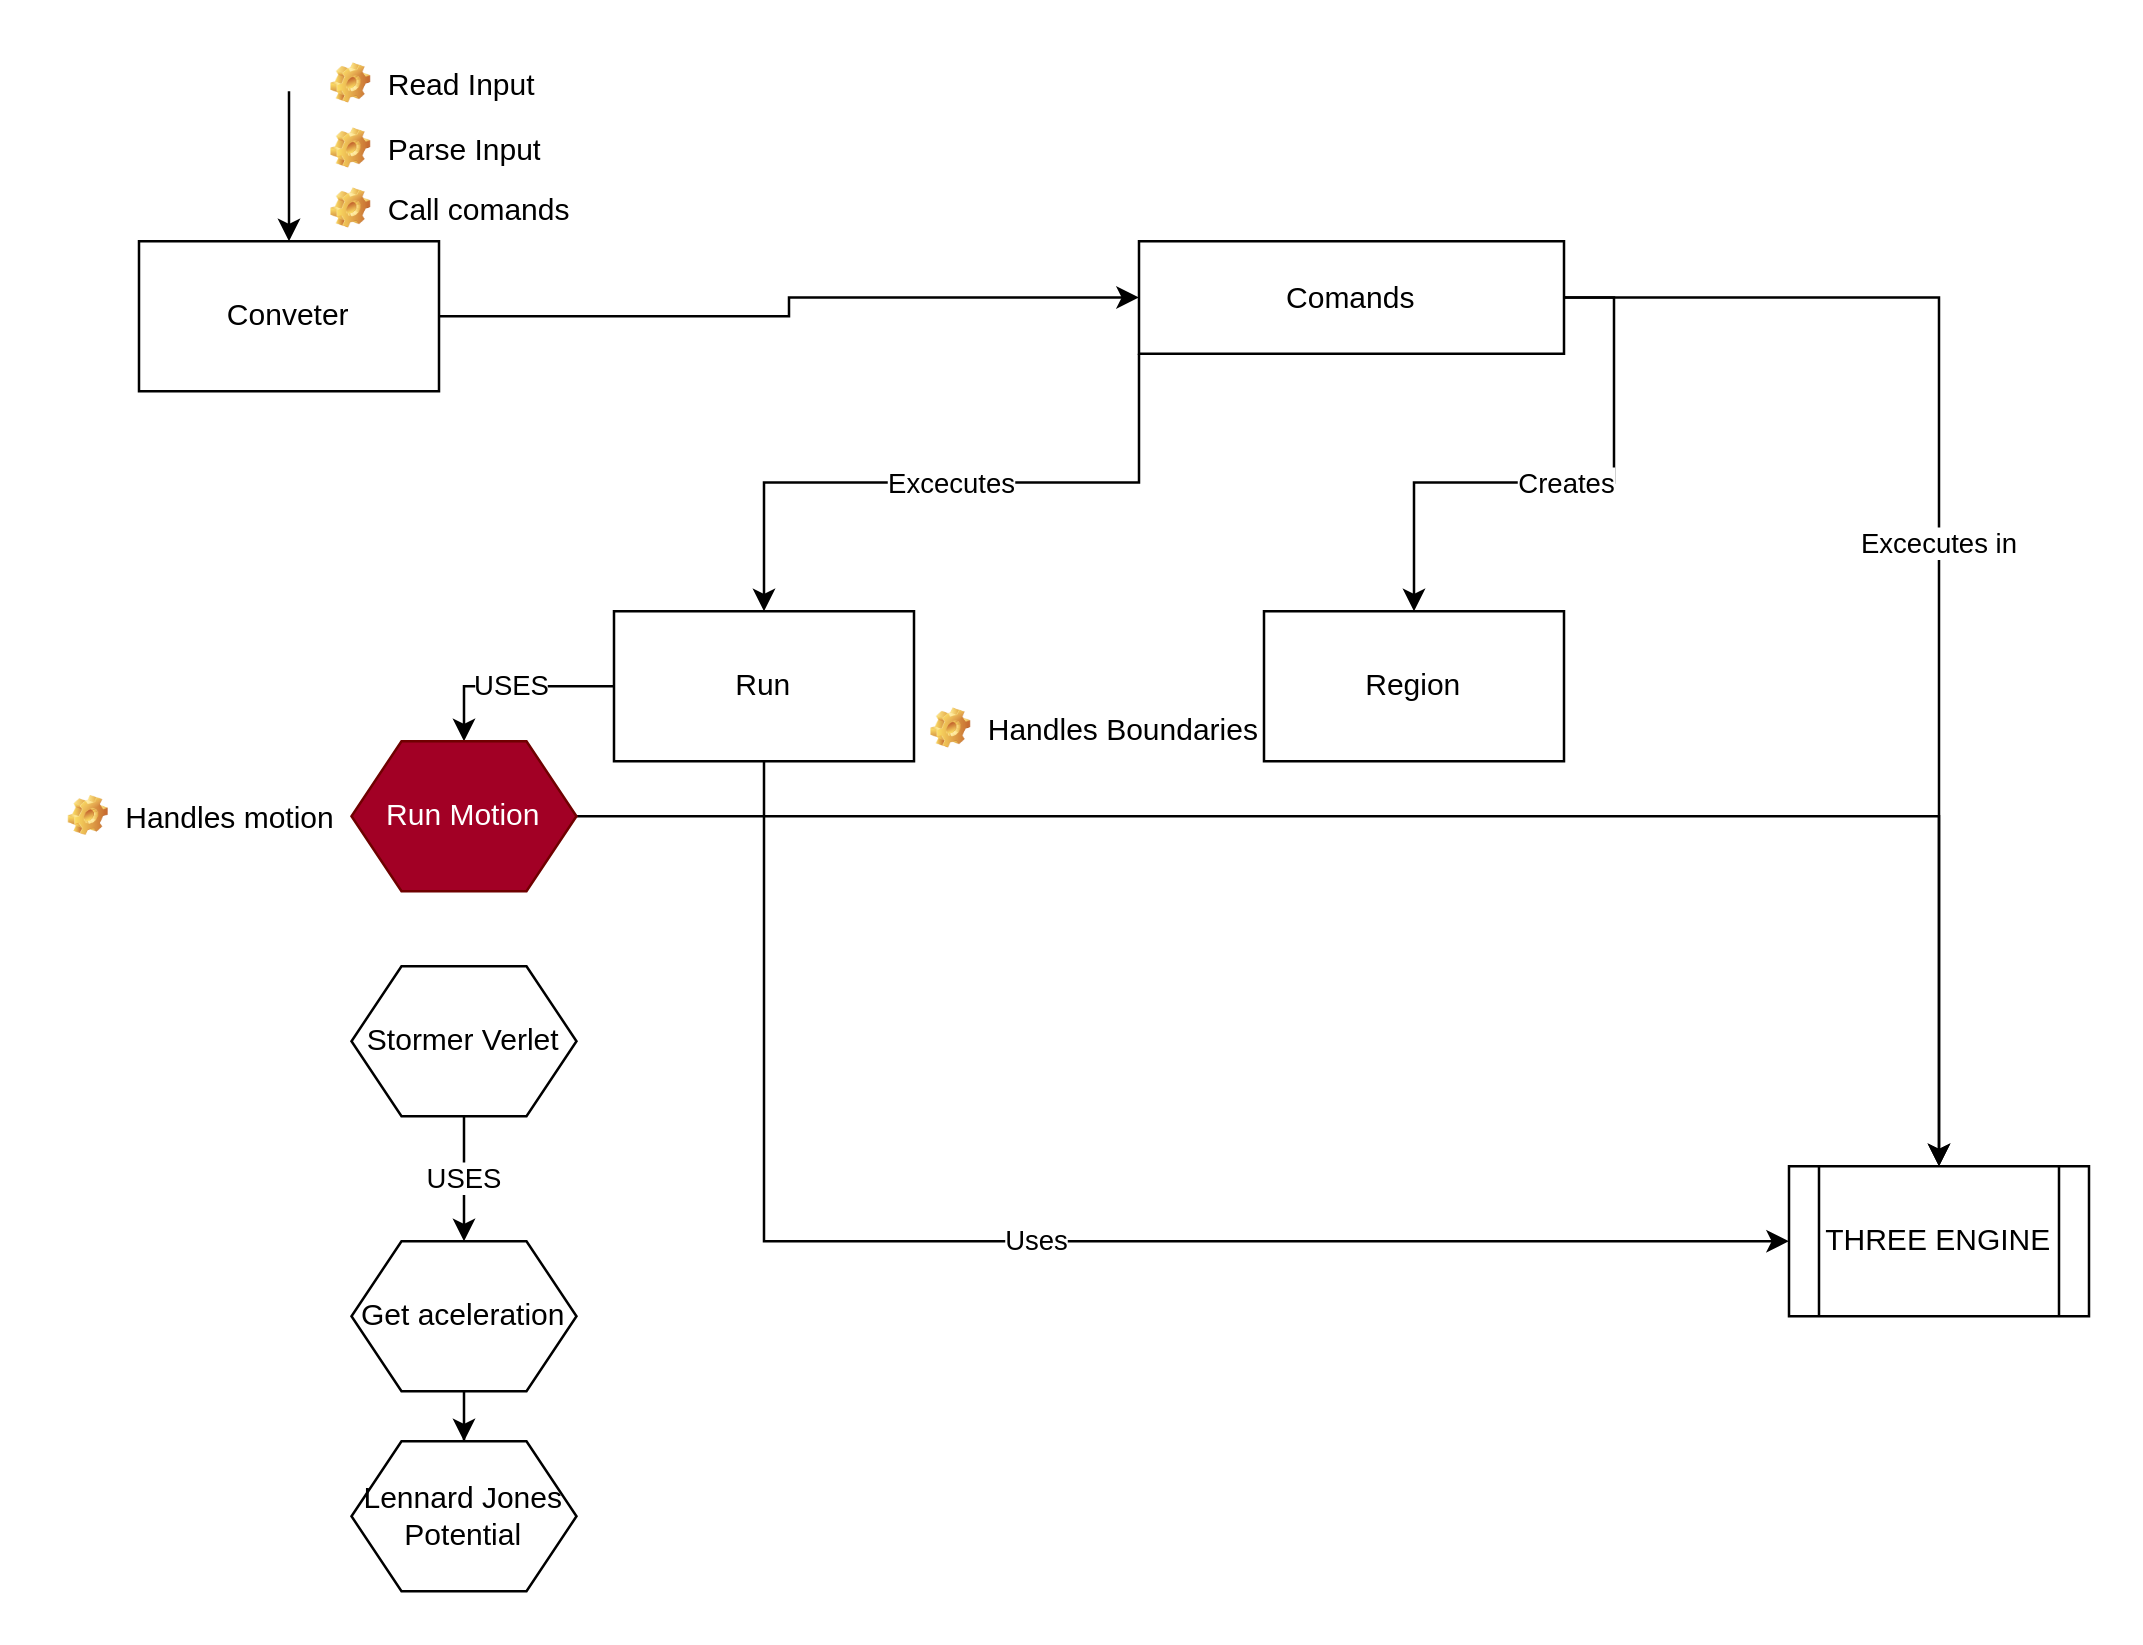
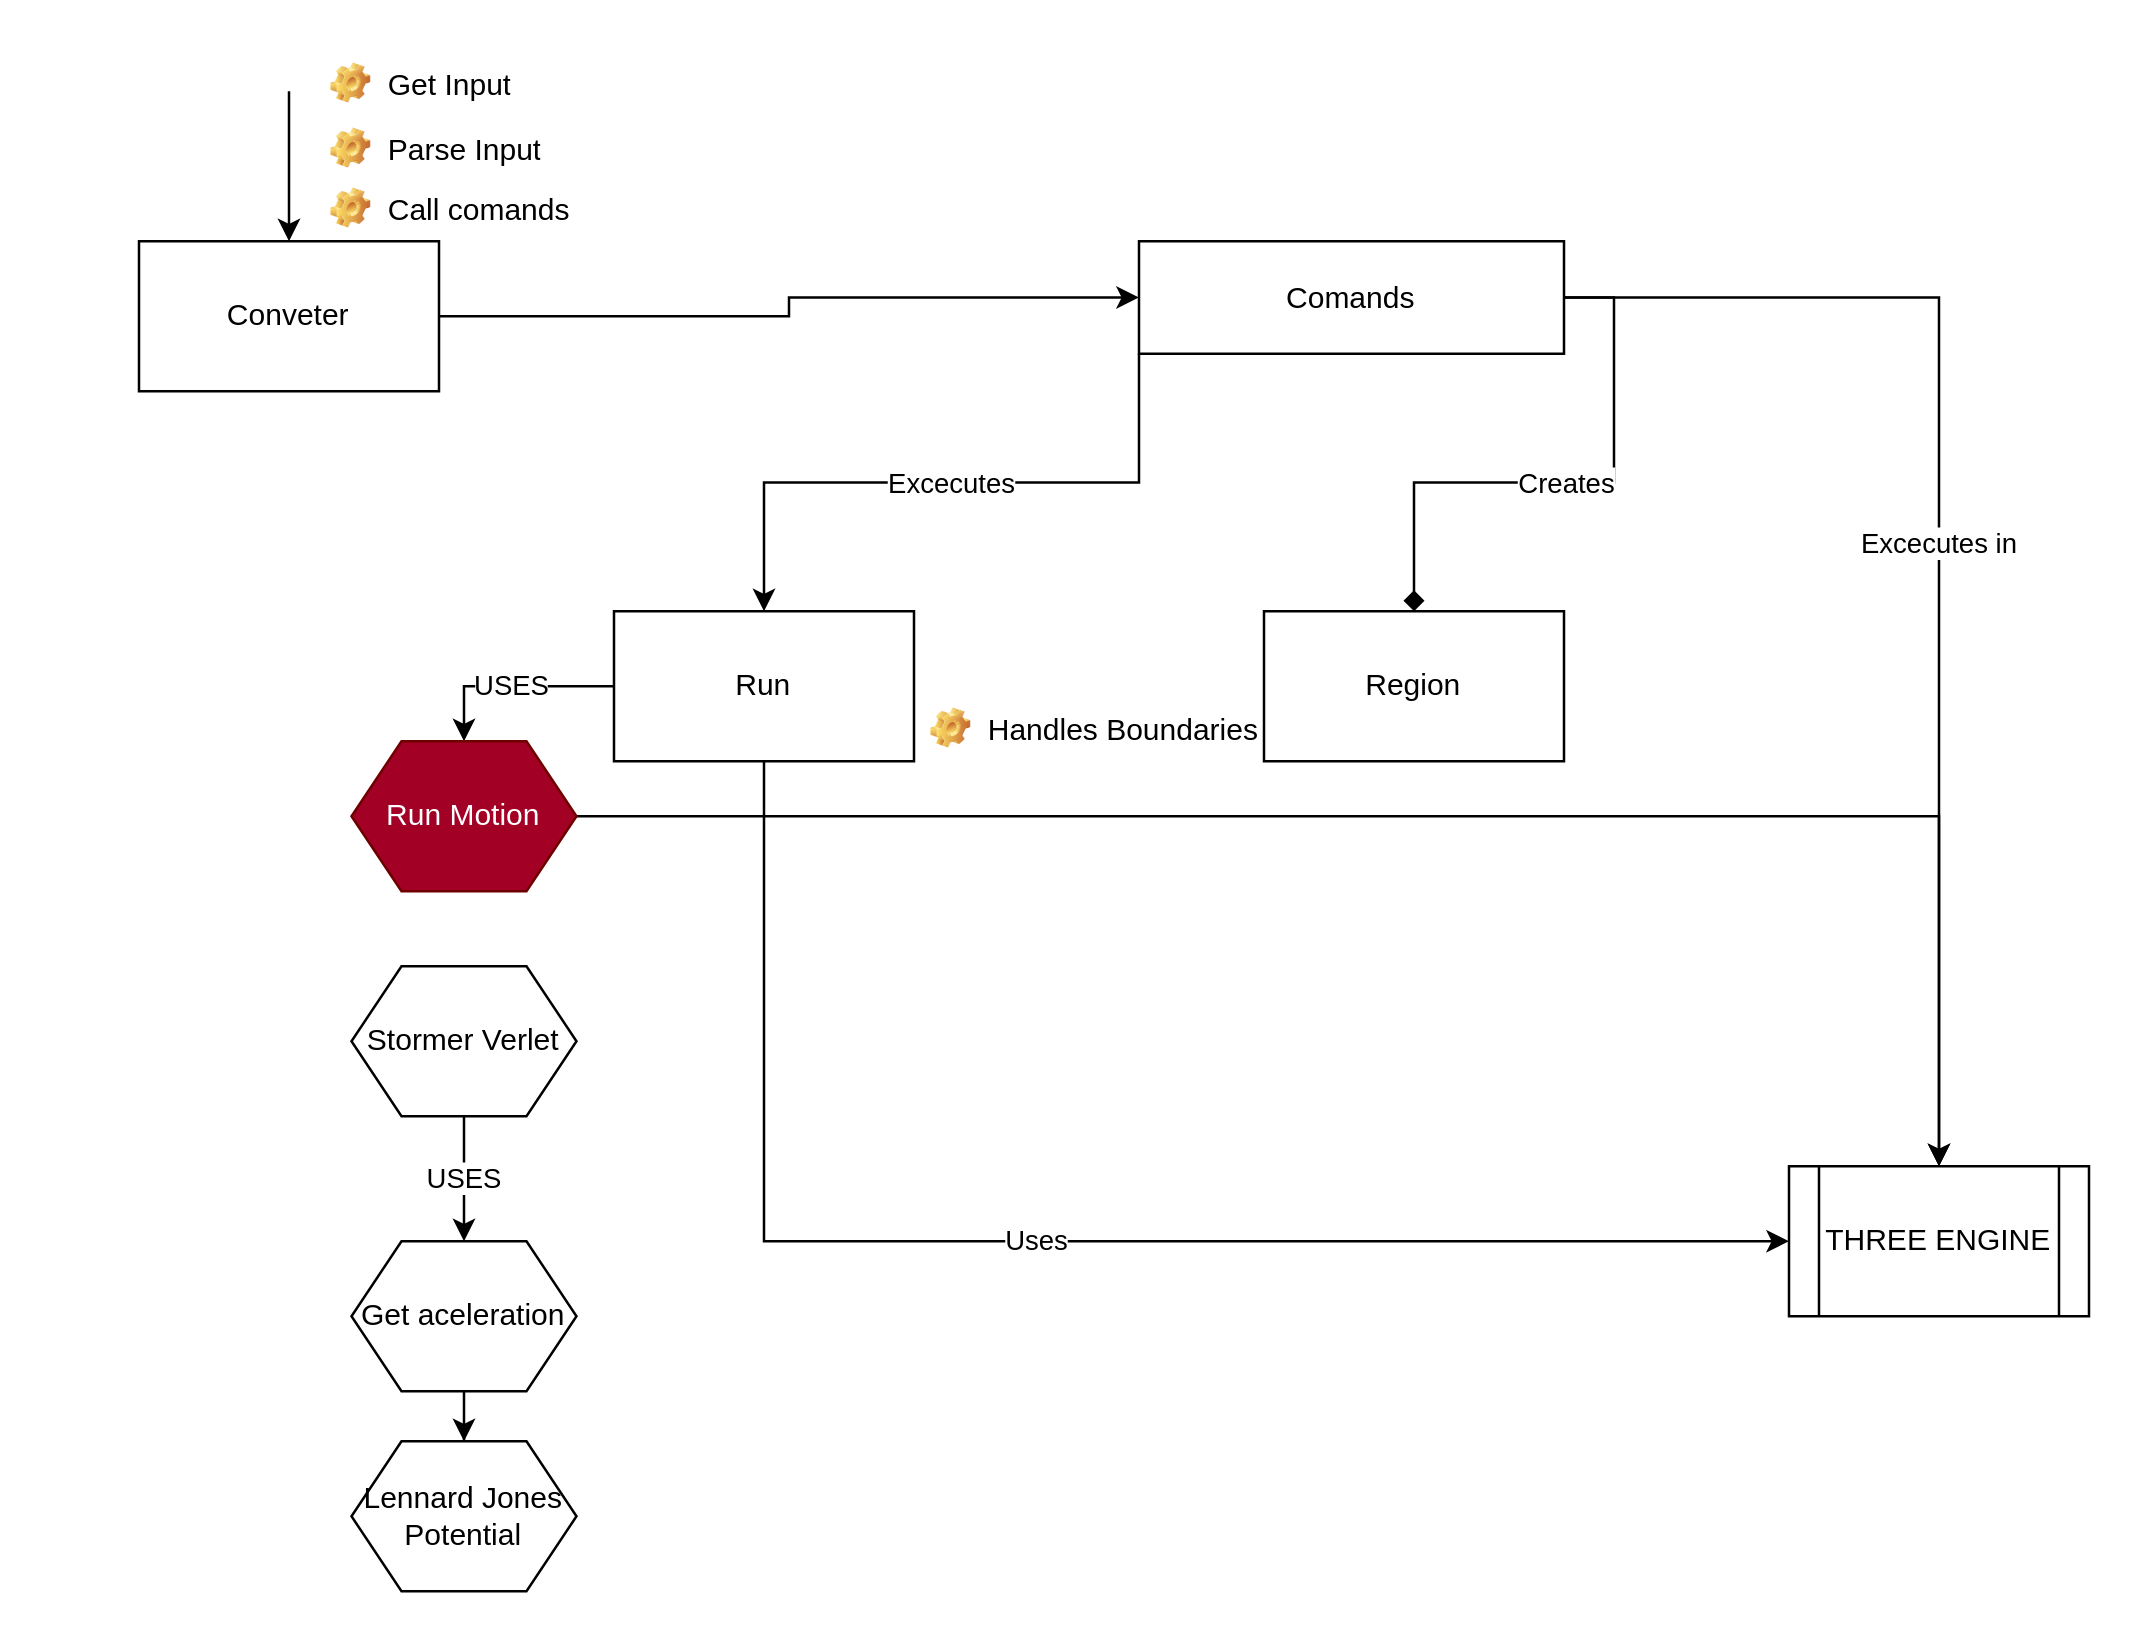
(469, 87) -> (460, 87)
(1414, 592) -> (1414, 591)
(201, 816) -> none
